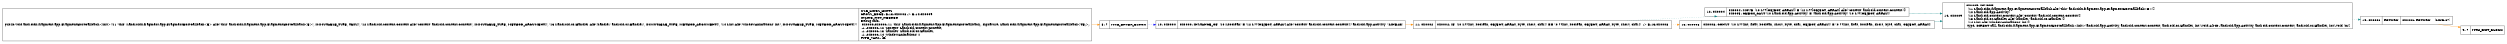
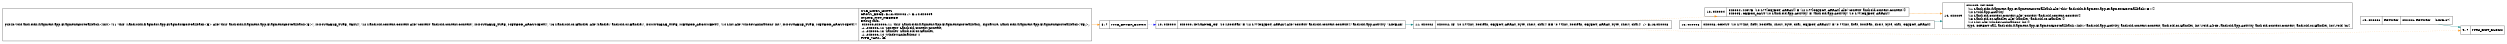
(1988, 12) -> (1985, 12)
(1925, 13) -> (1925, 13)
(1671, 19) -> (1671, 19)
(2355, 19) -> none
(1408, 25) -> (1408, 25)
(1674, 25) -> (2038, 34)
(2448, 26) -> (2448, 26)
